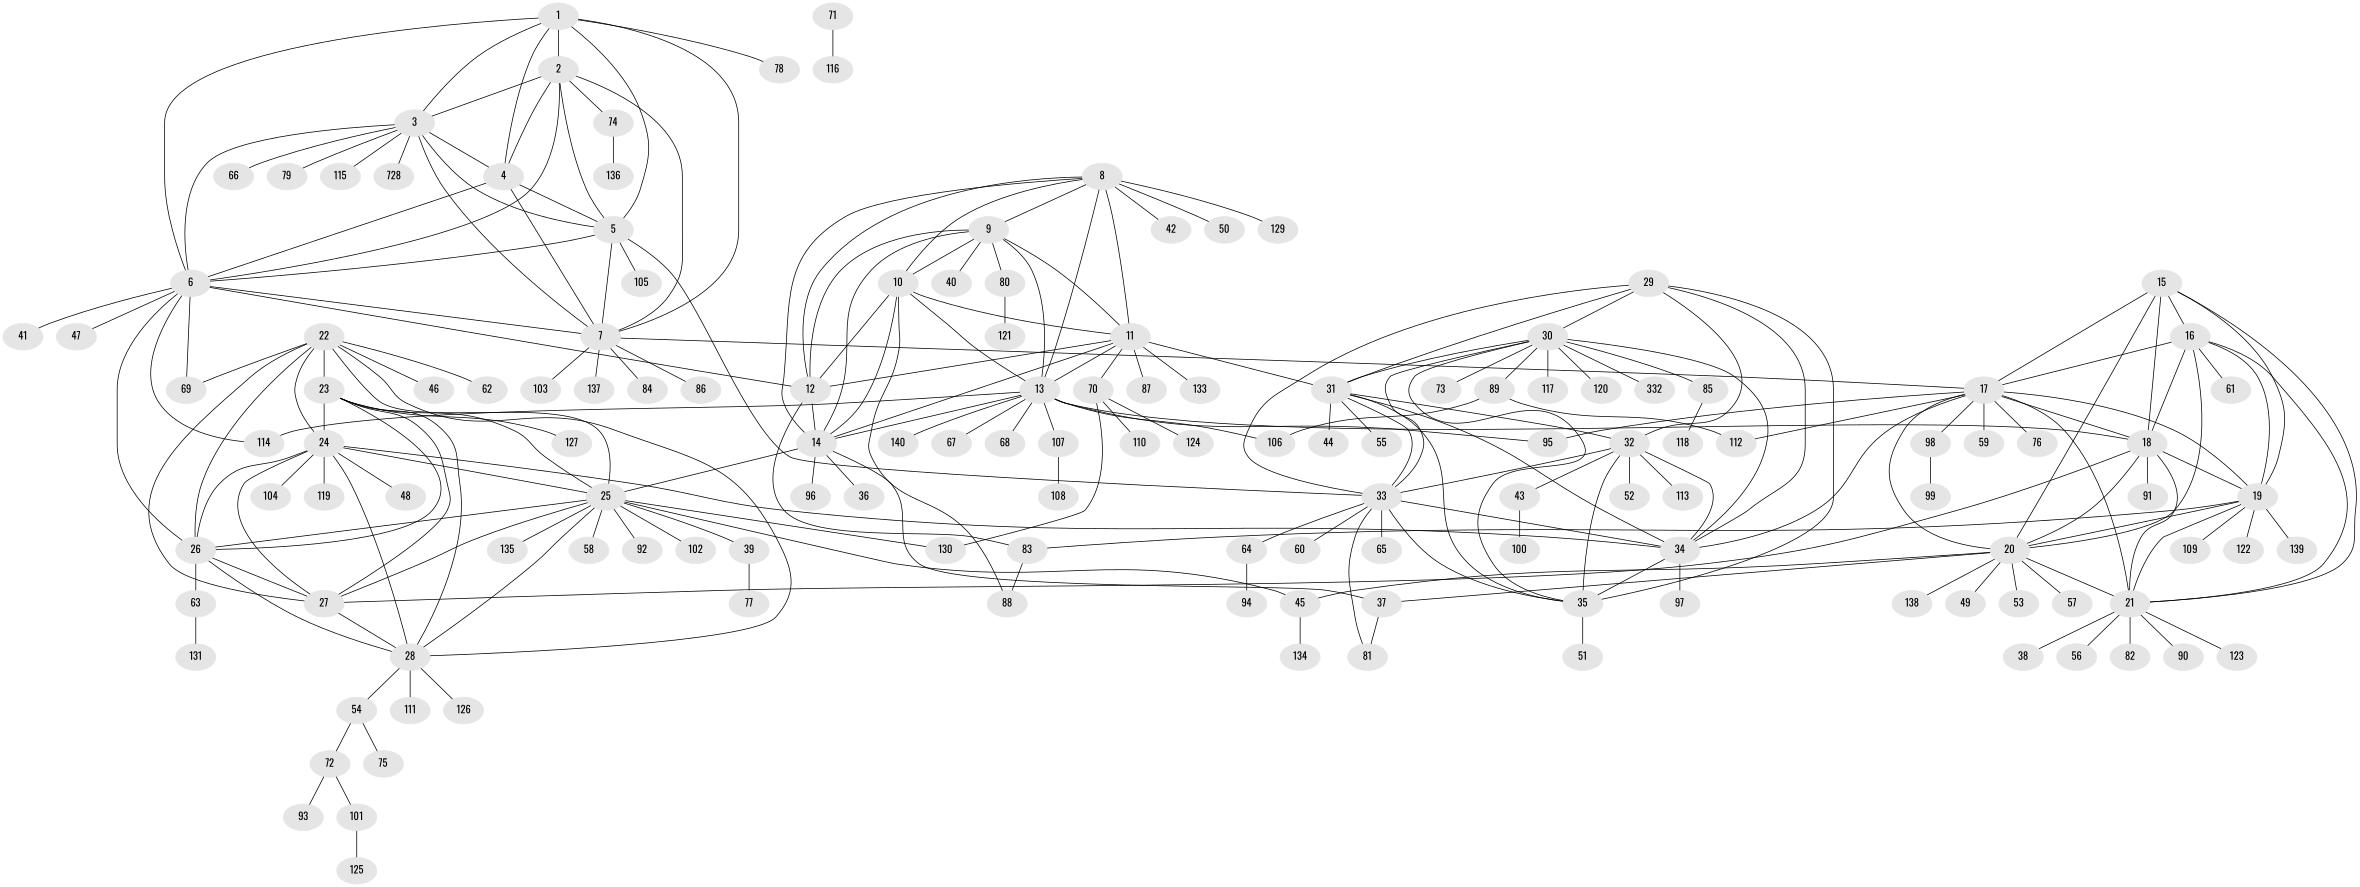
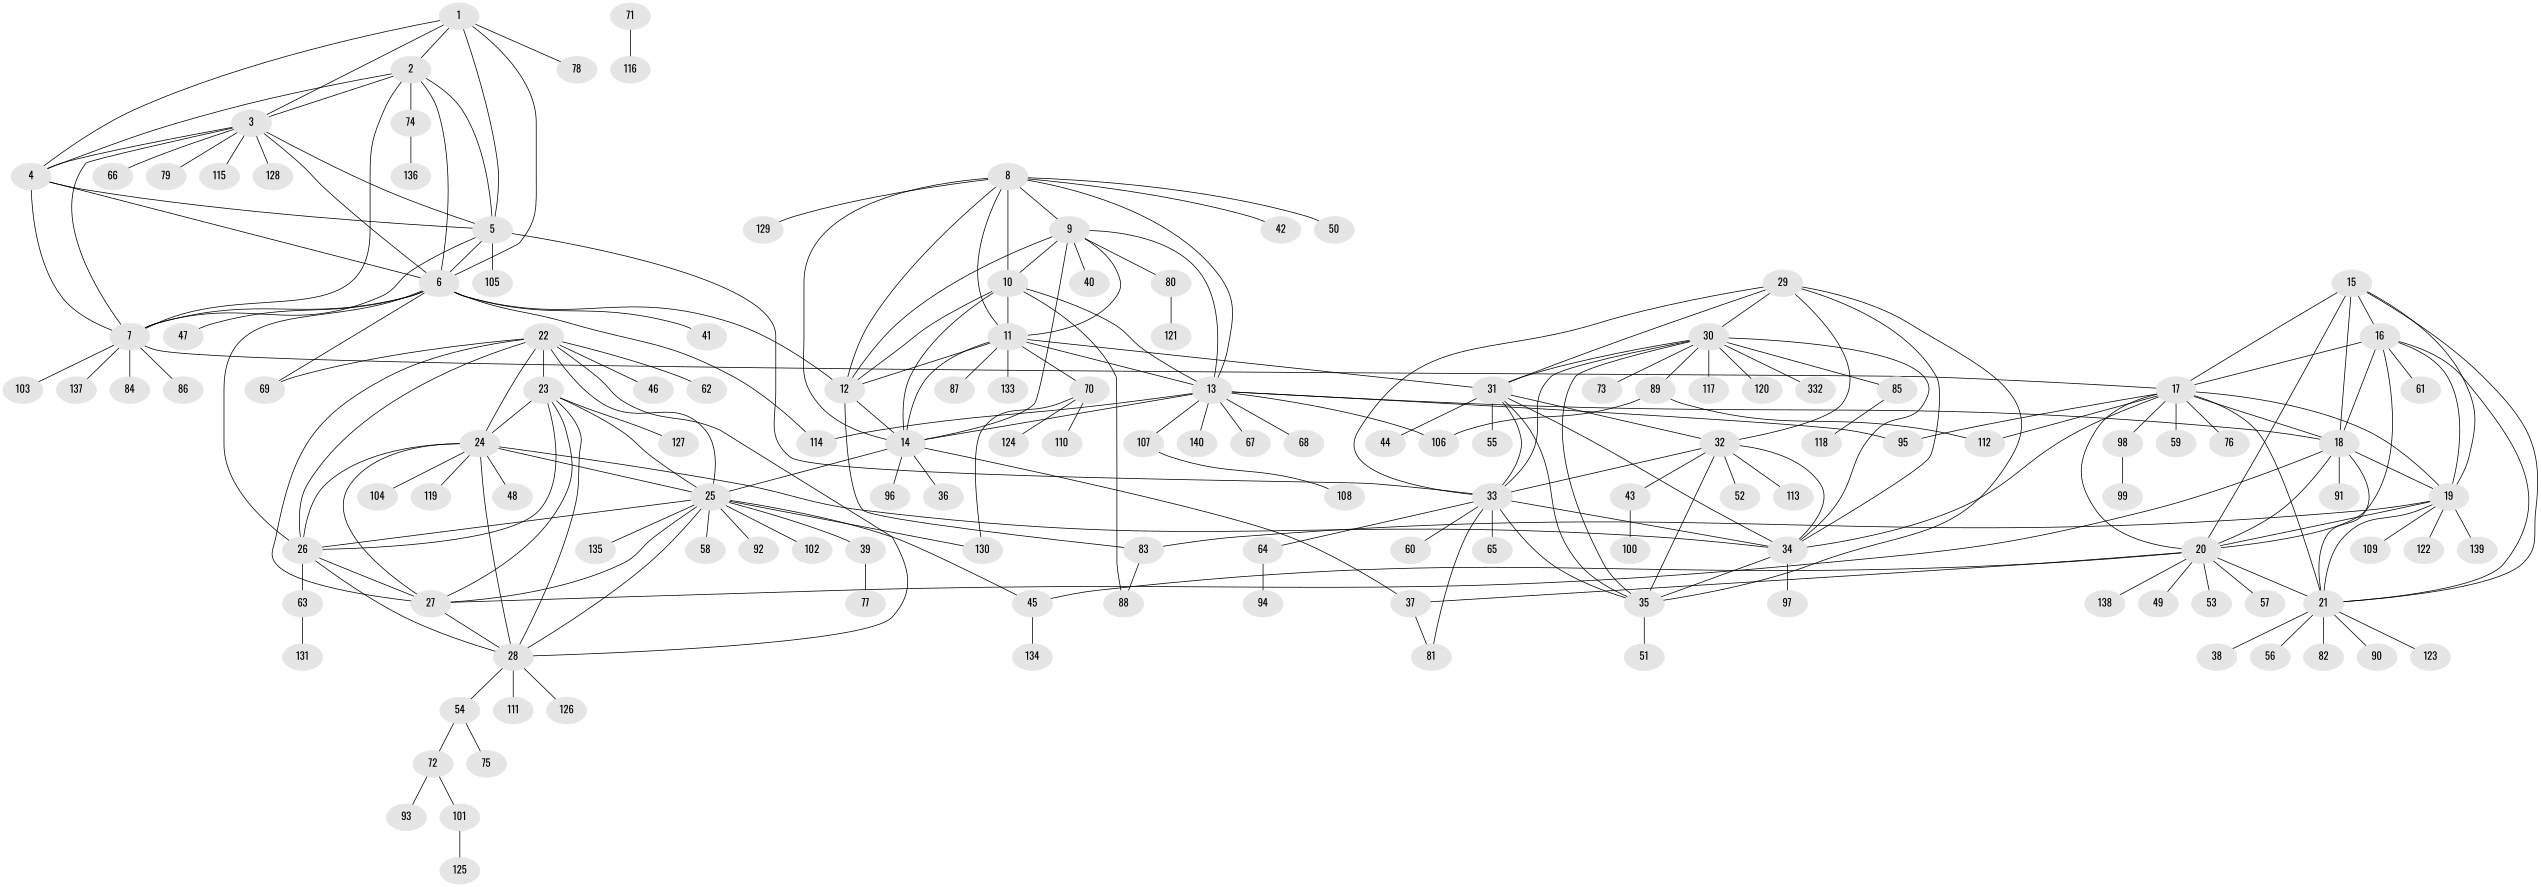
(739, 157) -> none
(394, 177) -> (273, 177)
